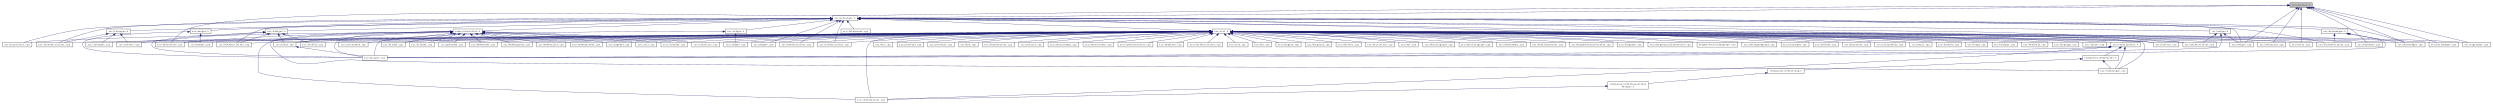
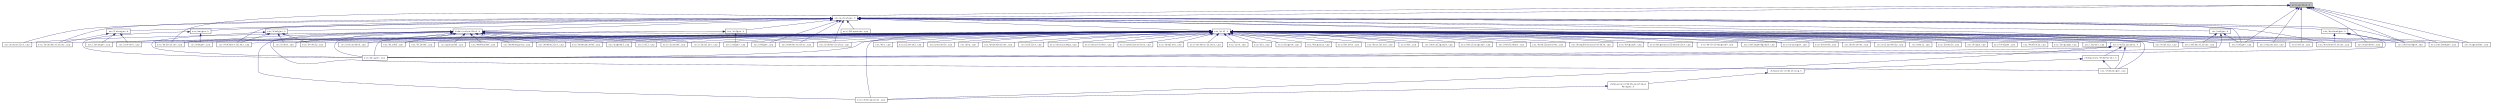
(202, 37) -> none
(444, 38) -> (1133, 35)
(1717, 45) -> (1717, 45)
(330, 52) -> (799, 52)
